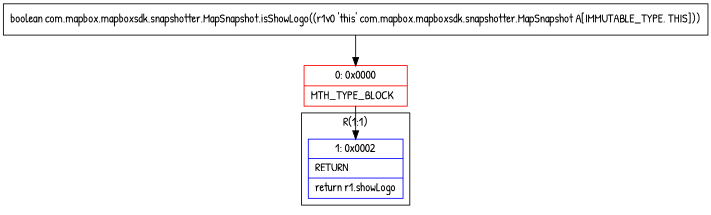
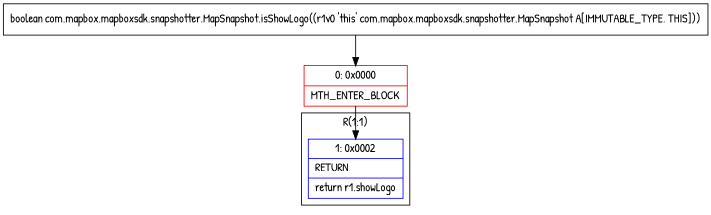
(353, 96) -> (356, 96)
